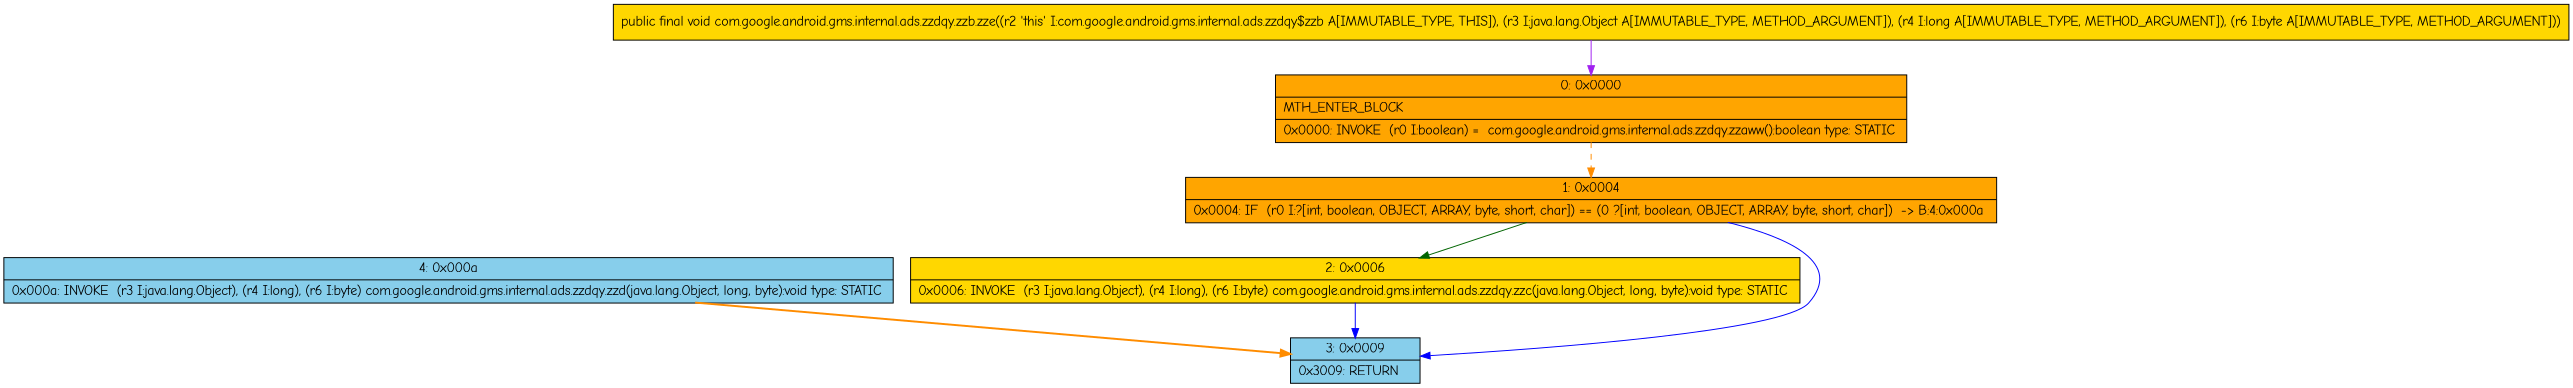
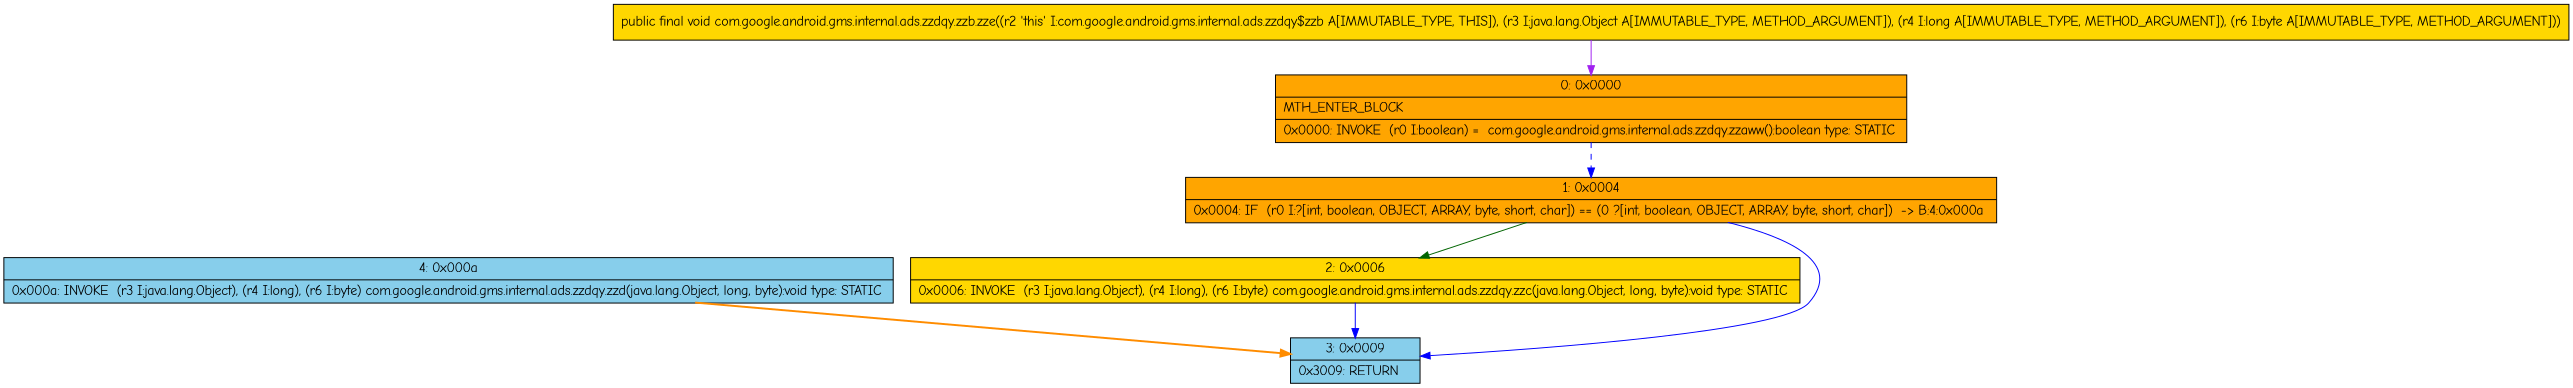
(1591, 155) -> (1591, 155)
